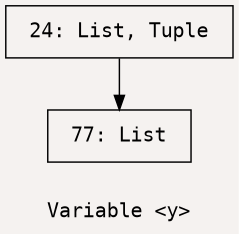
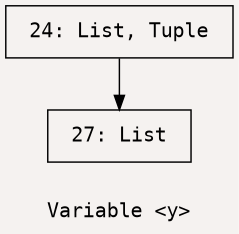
(119, 136) -> (119, 136)
